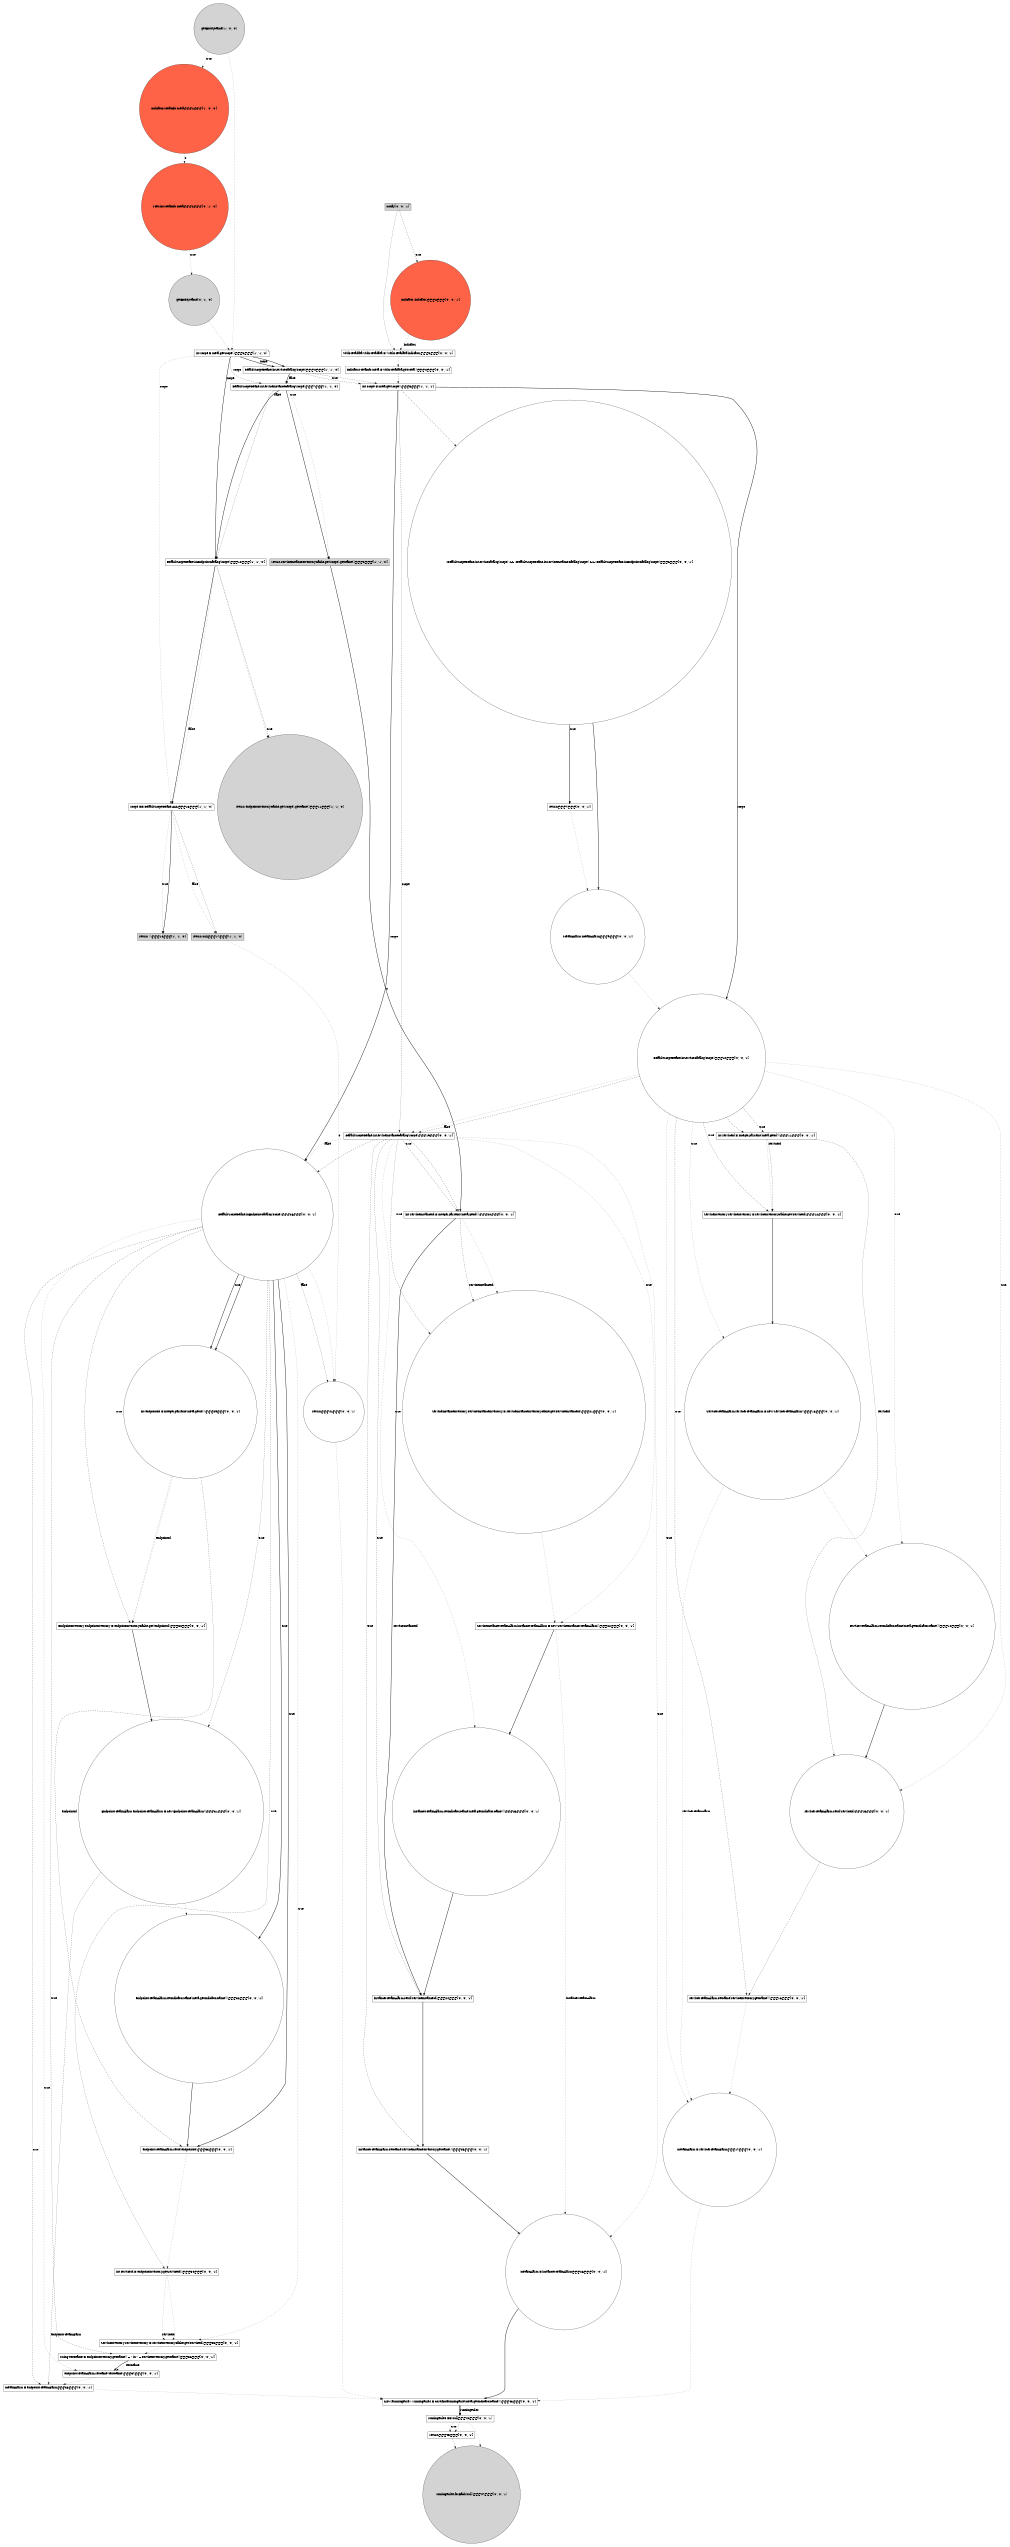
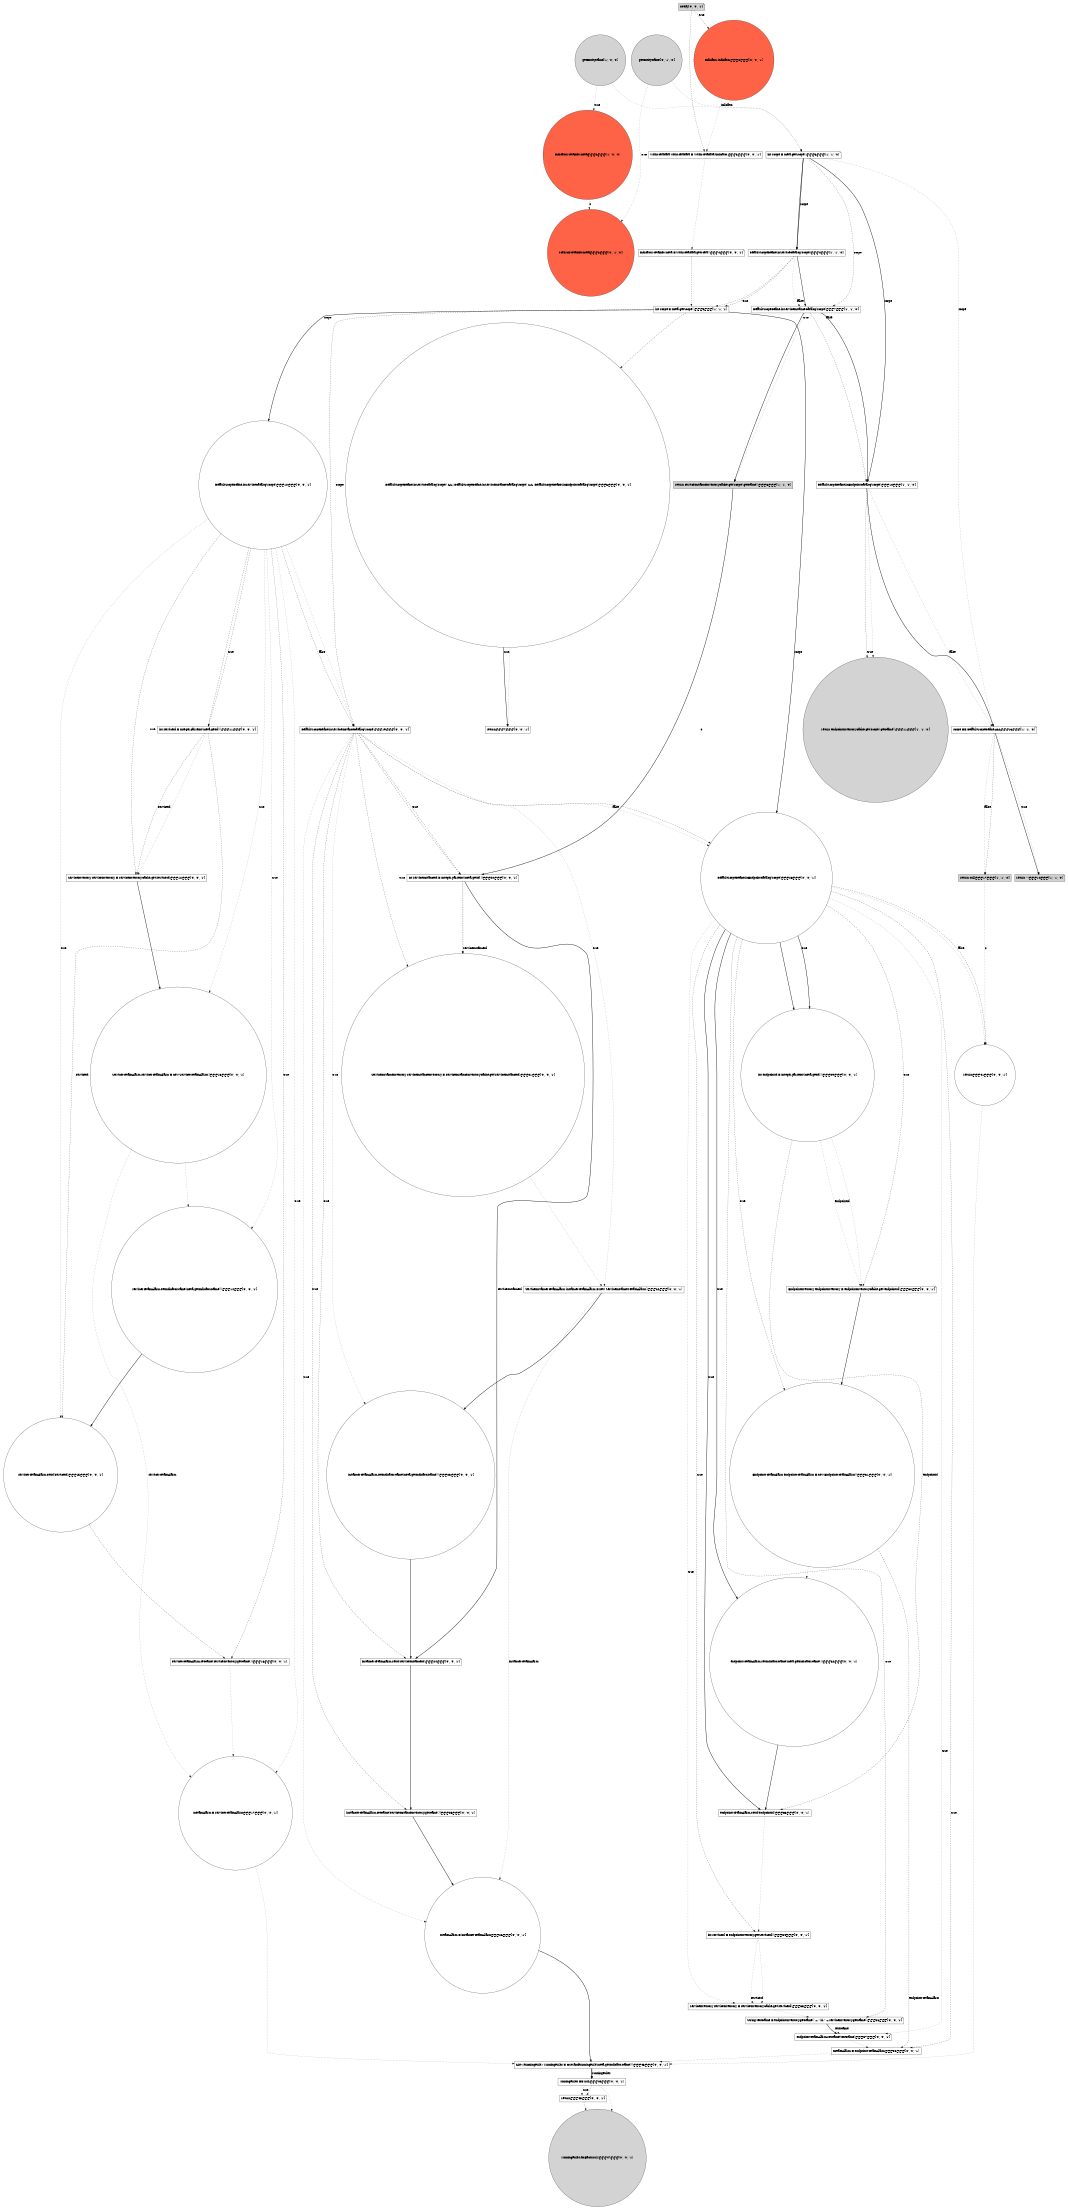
(190, 261) -> (640, 154)
(598, 937) -> none
